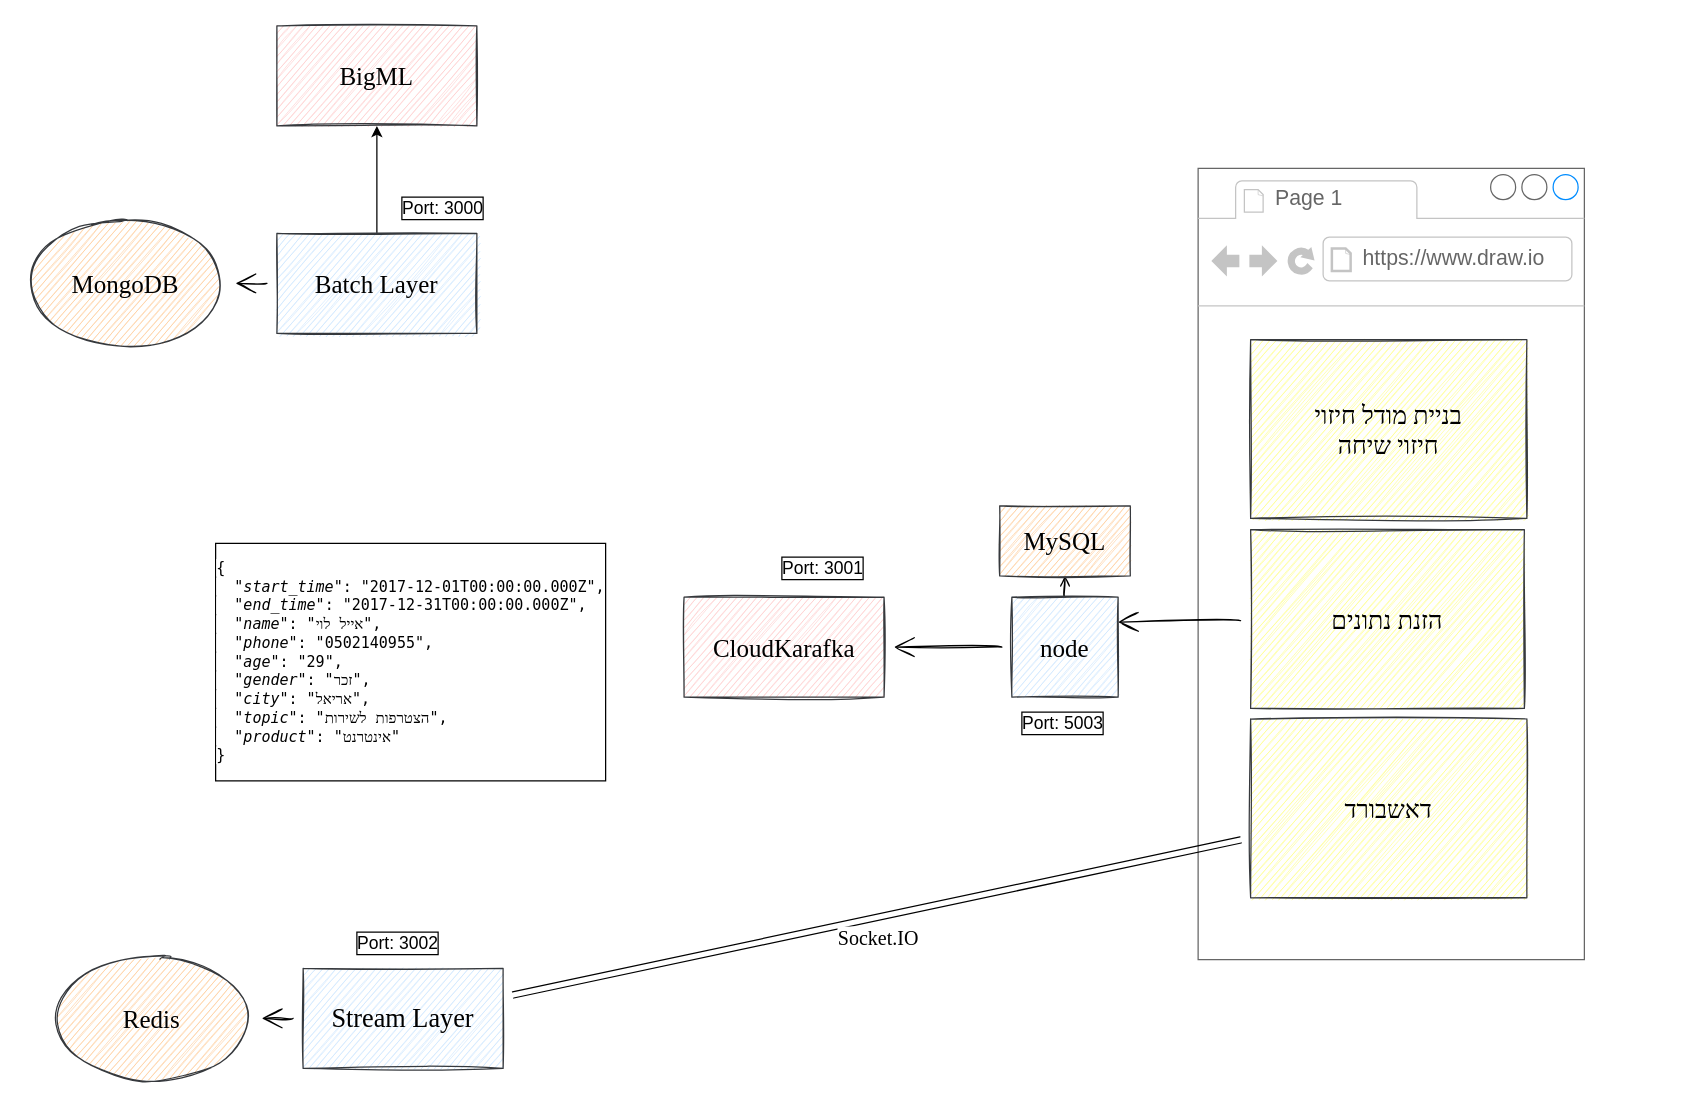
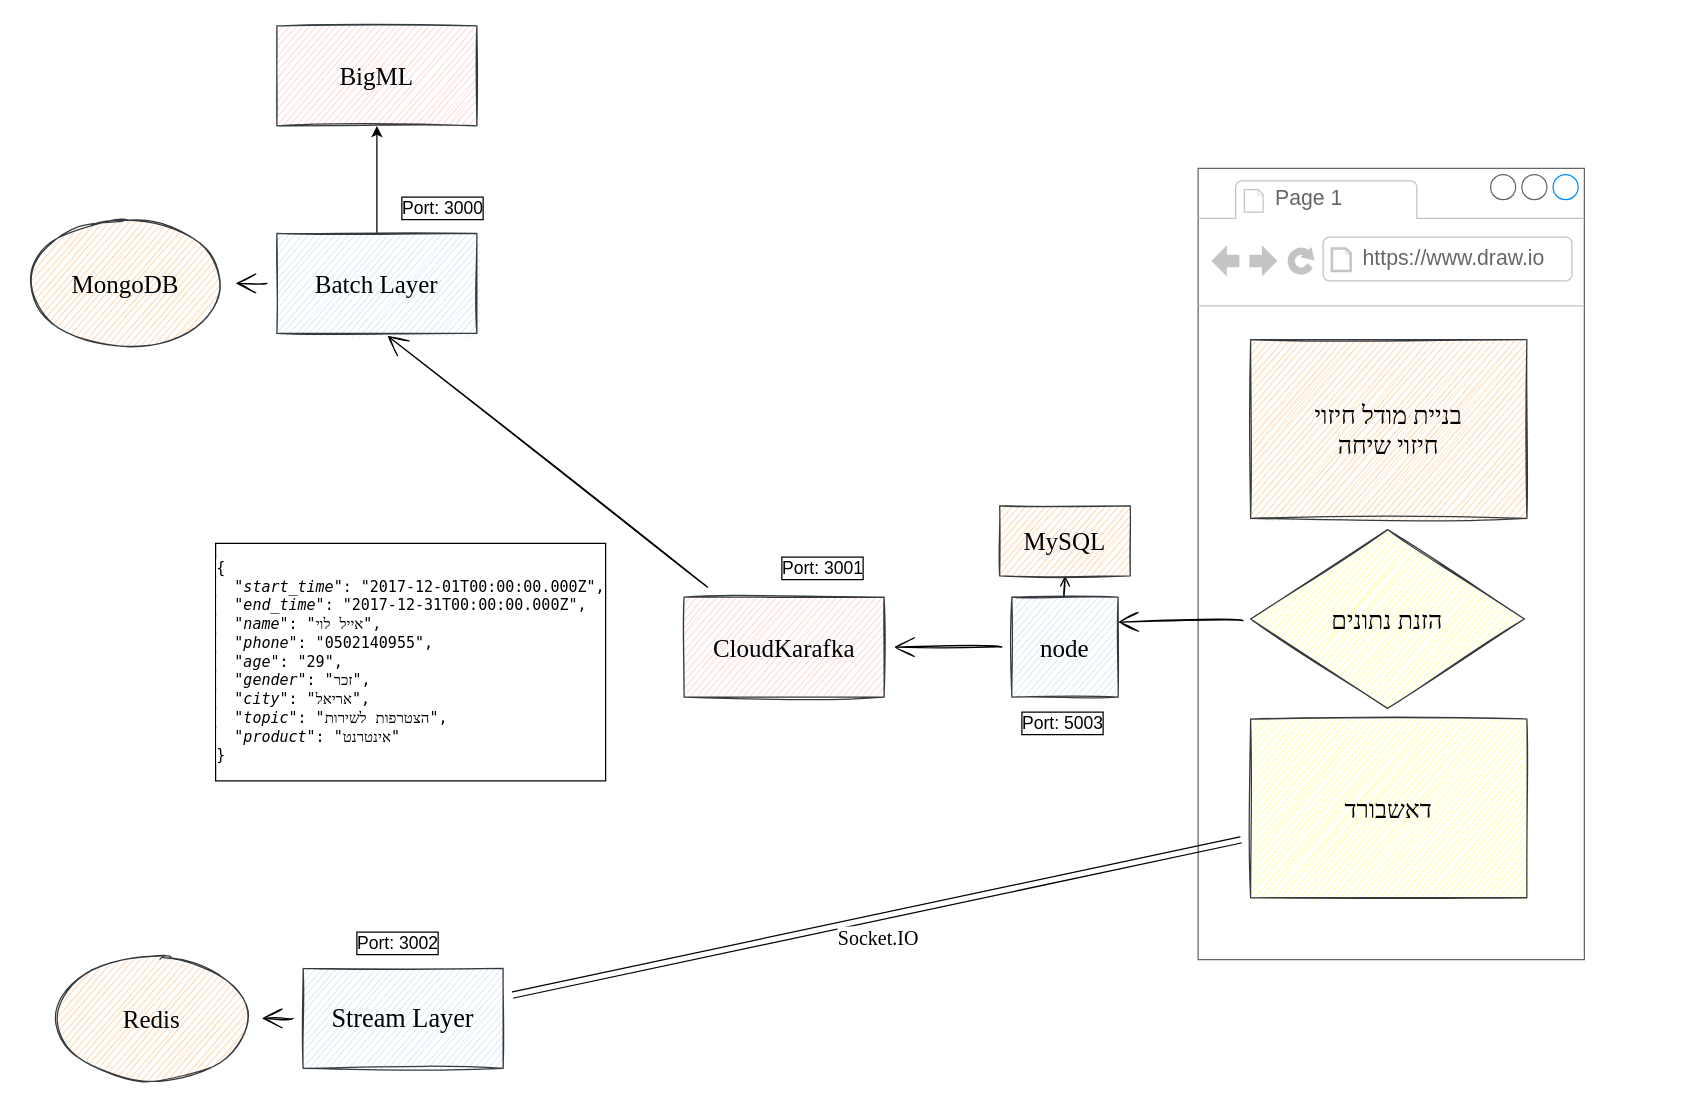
(1389, 429) -> (1389, 429)
none -> (549, 462)
(1388, 619) -> (1388, 619)
